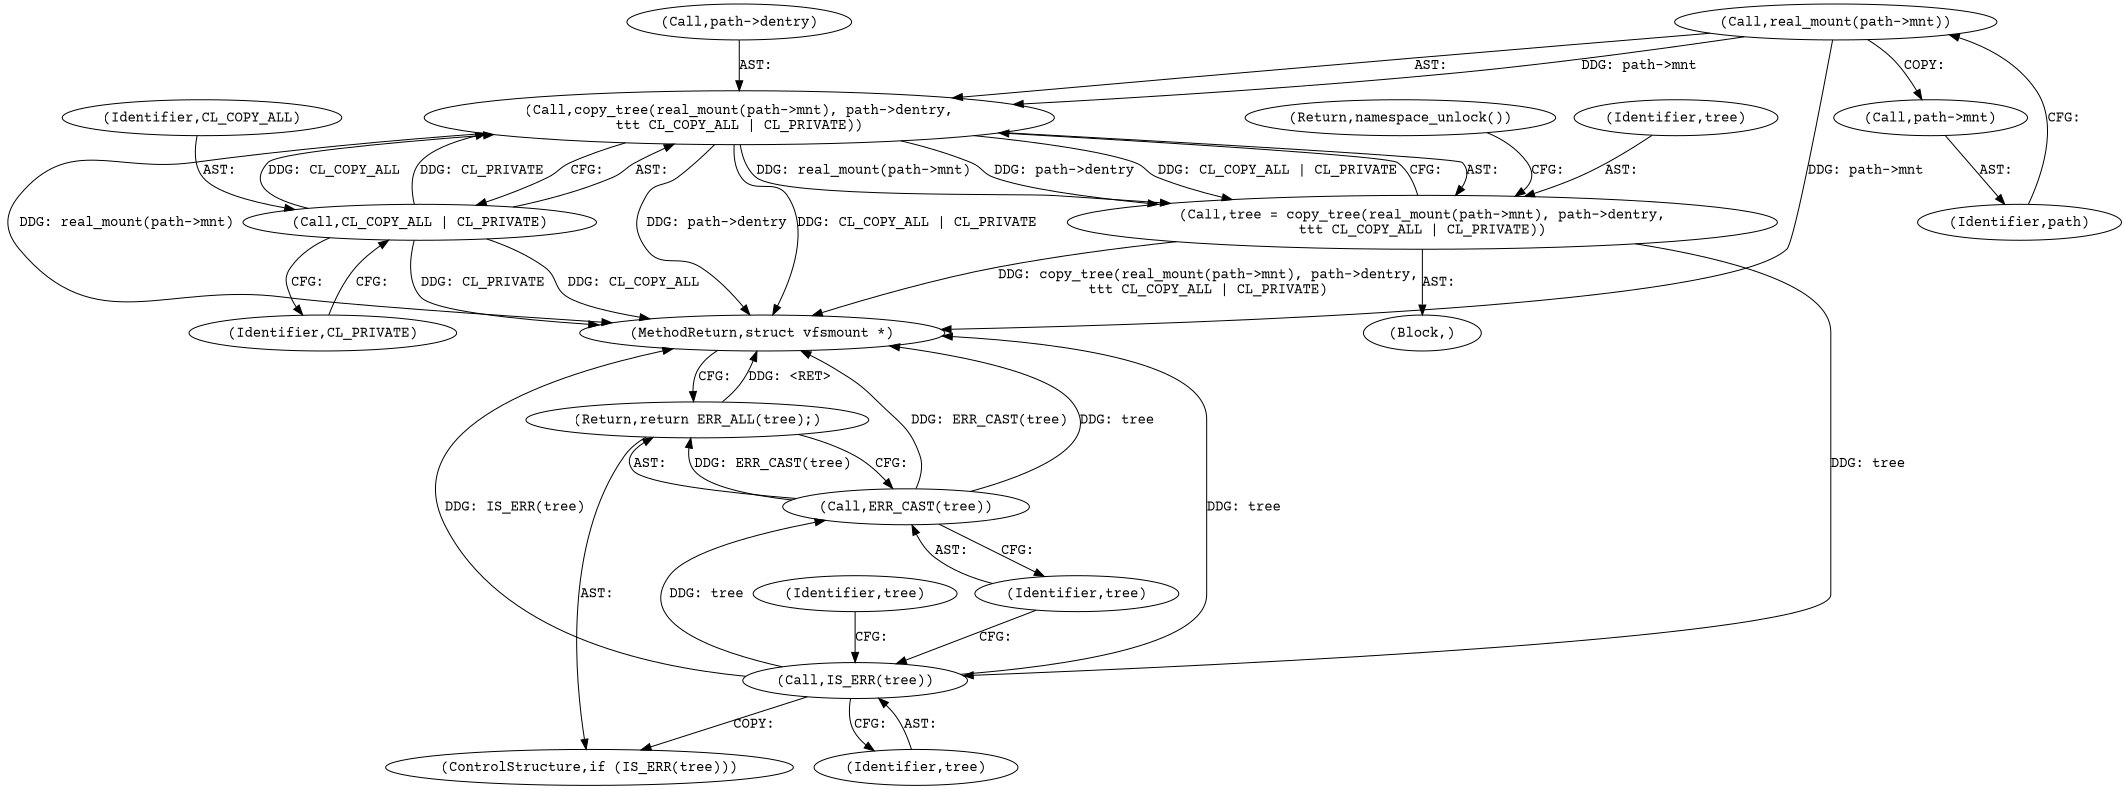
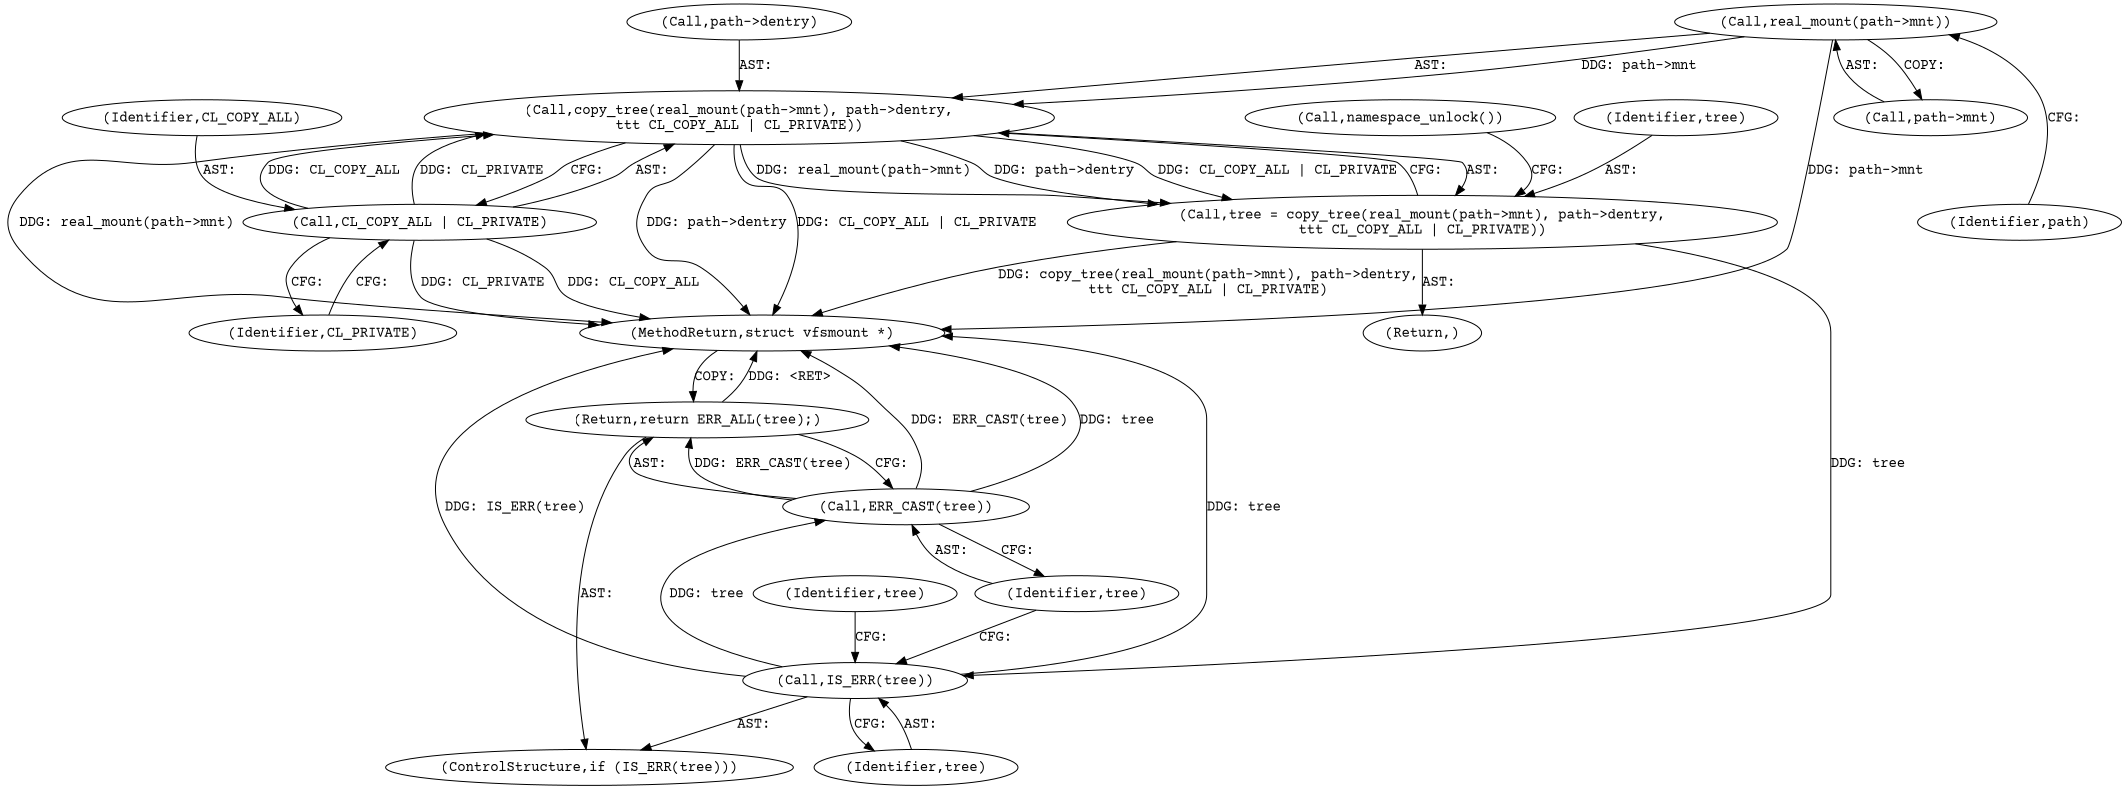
(1400, 118) -> (1400, 118)
(1972, 166) -> (1854, 82)
(1422, 333) -> (1422, 333)
(719, 376) -> (719, 376)
(758, 724) -> (758, 724)
